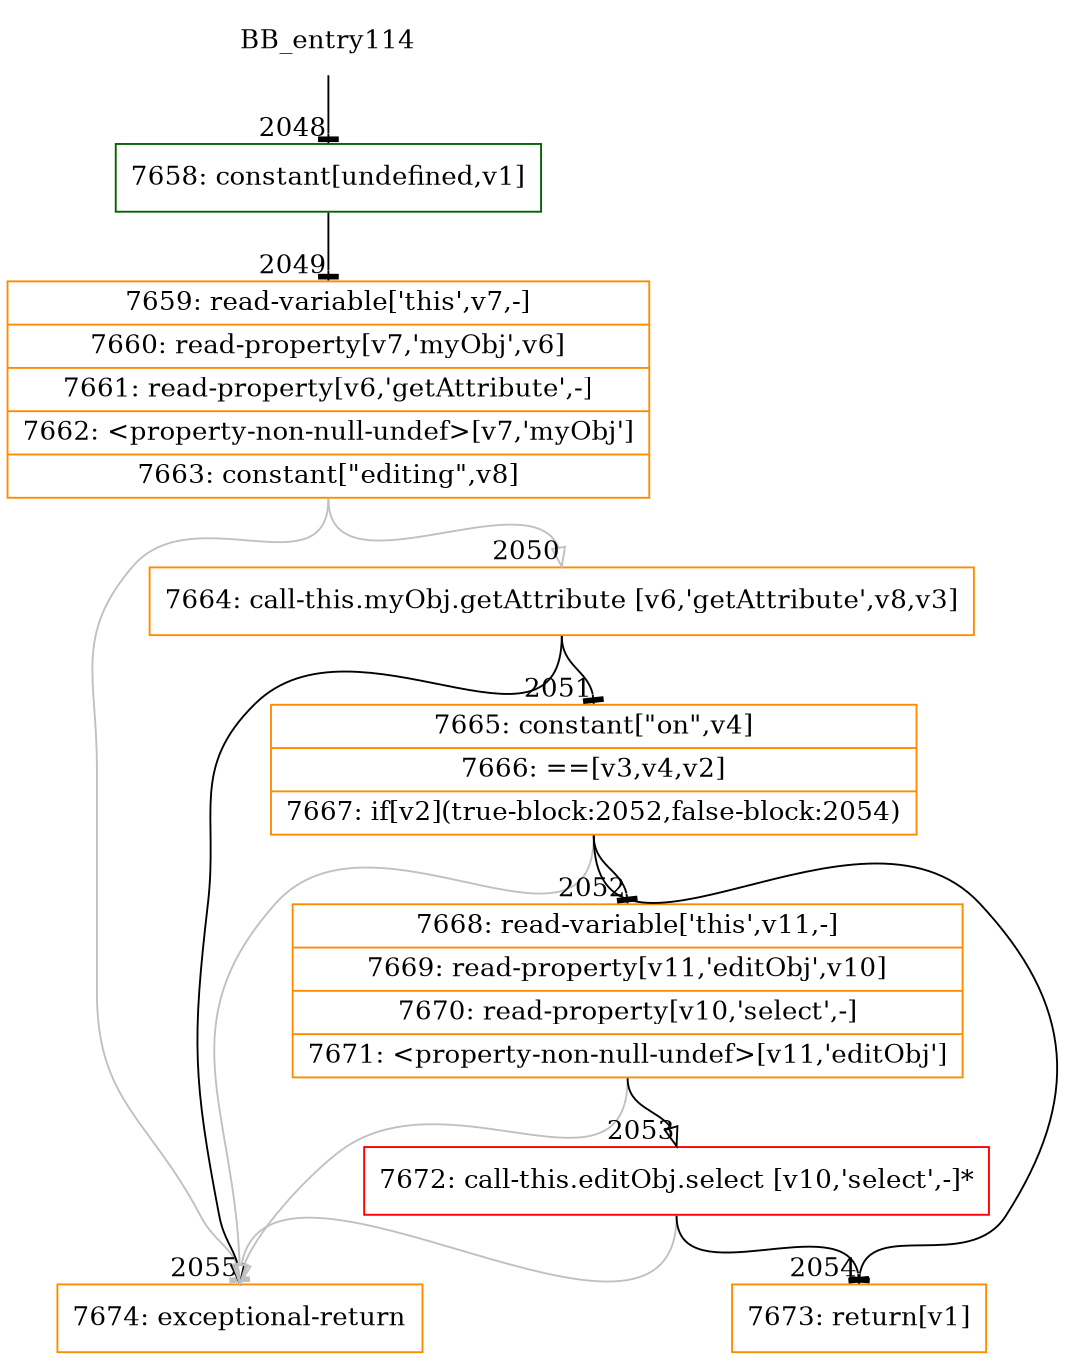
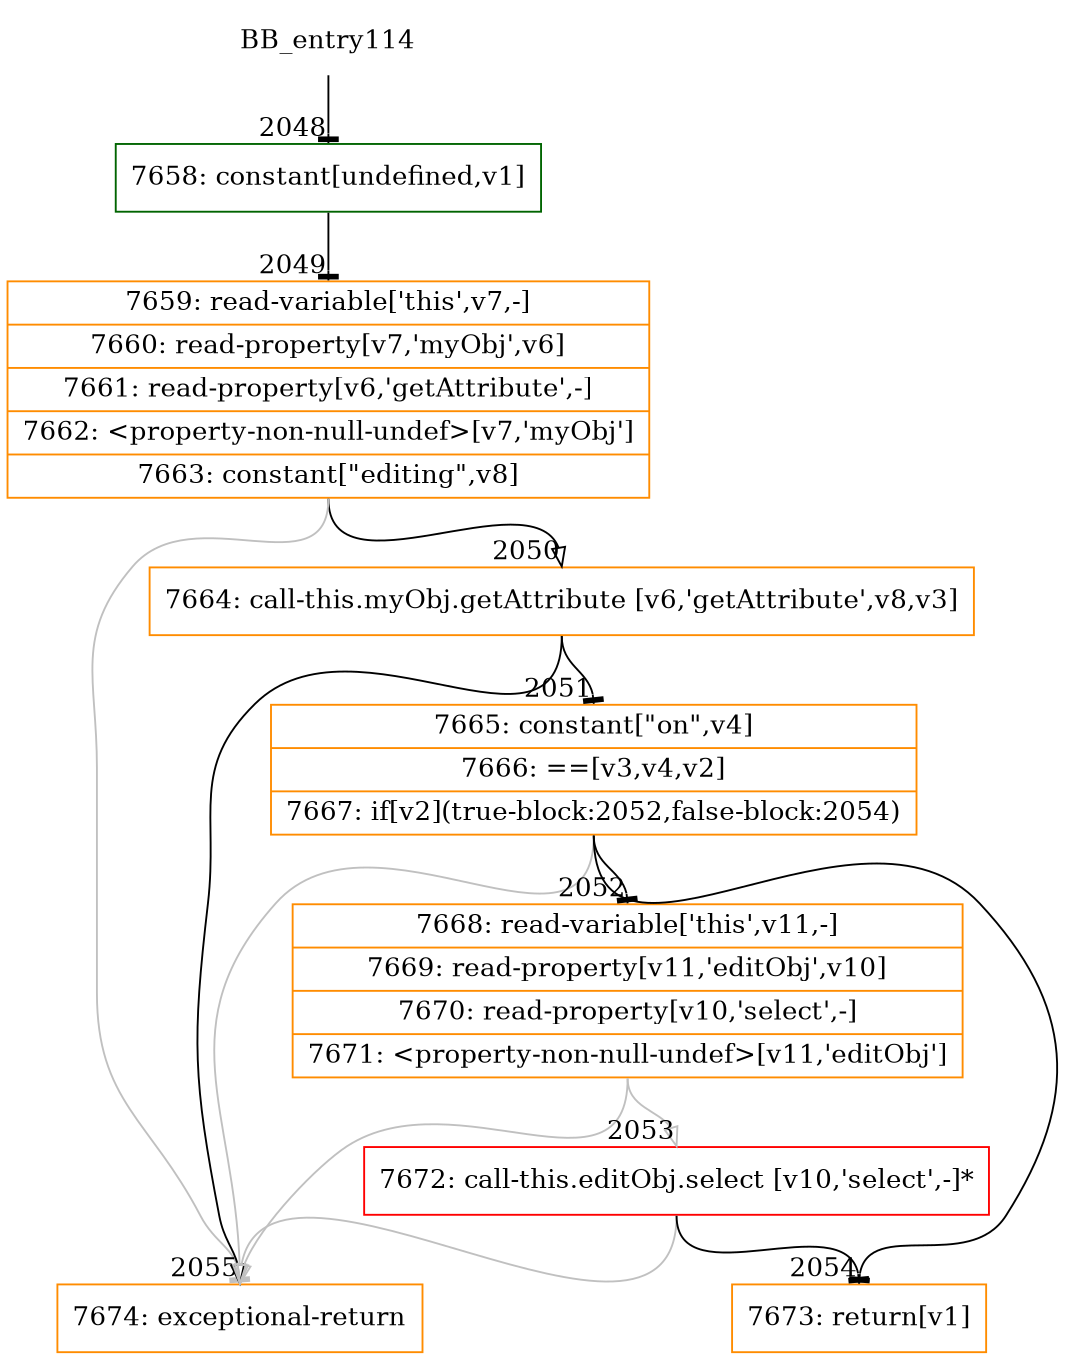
(436, 534) -> (436, 534)
(644, 1107) -> (644, 1107)
